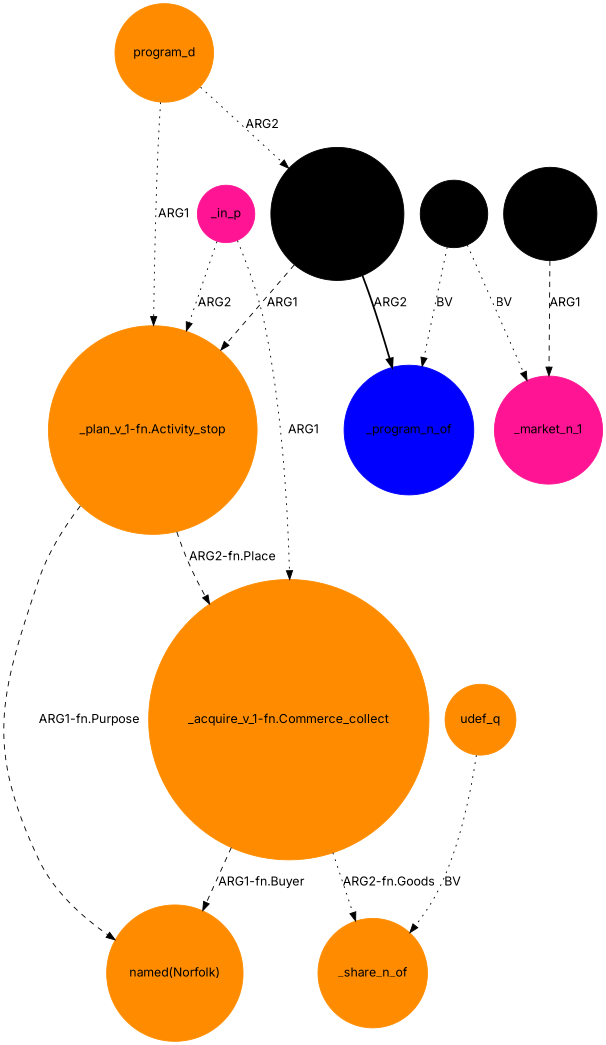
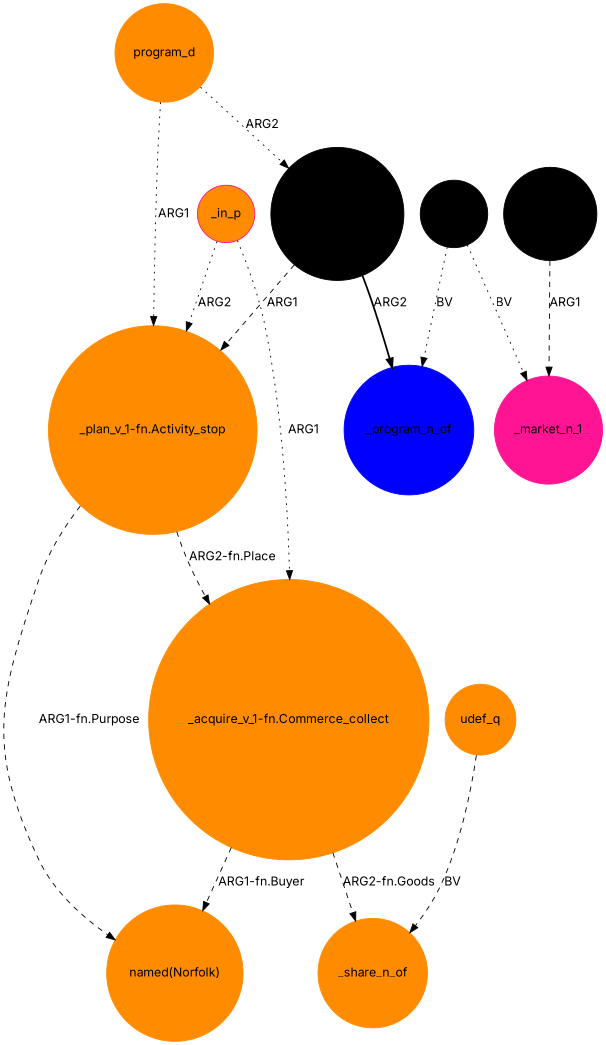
(226, 214) -> (226, 214)
(456, 844) -> (456, 844)
(343, 883) -> (343, 883)
